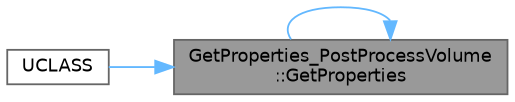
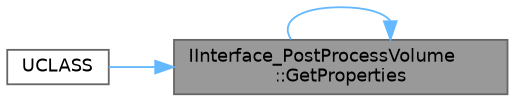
(341, 67) -> (341, 67)
